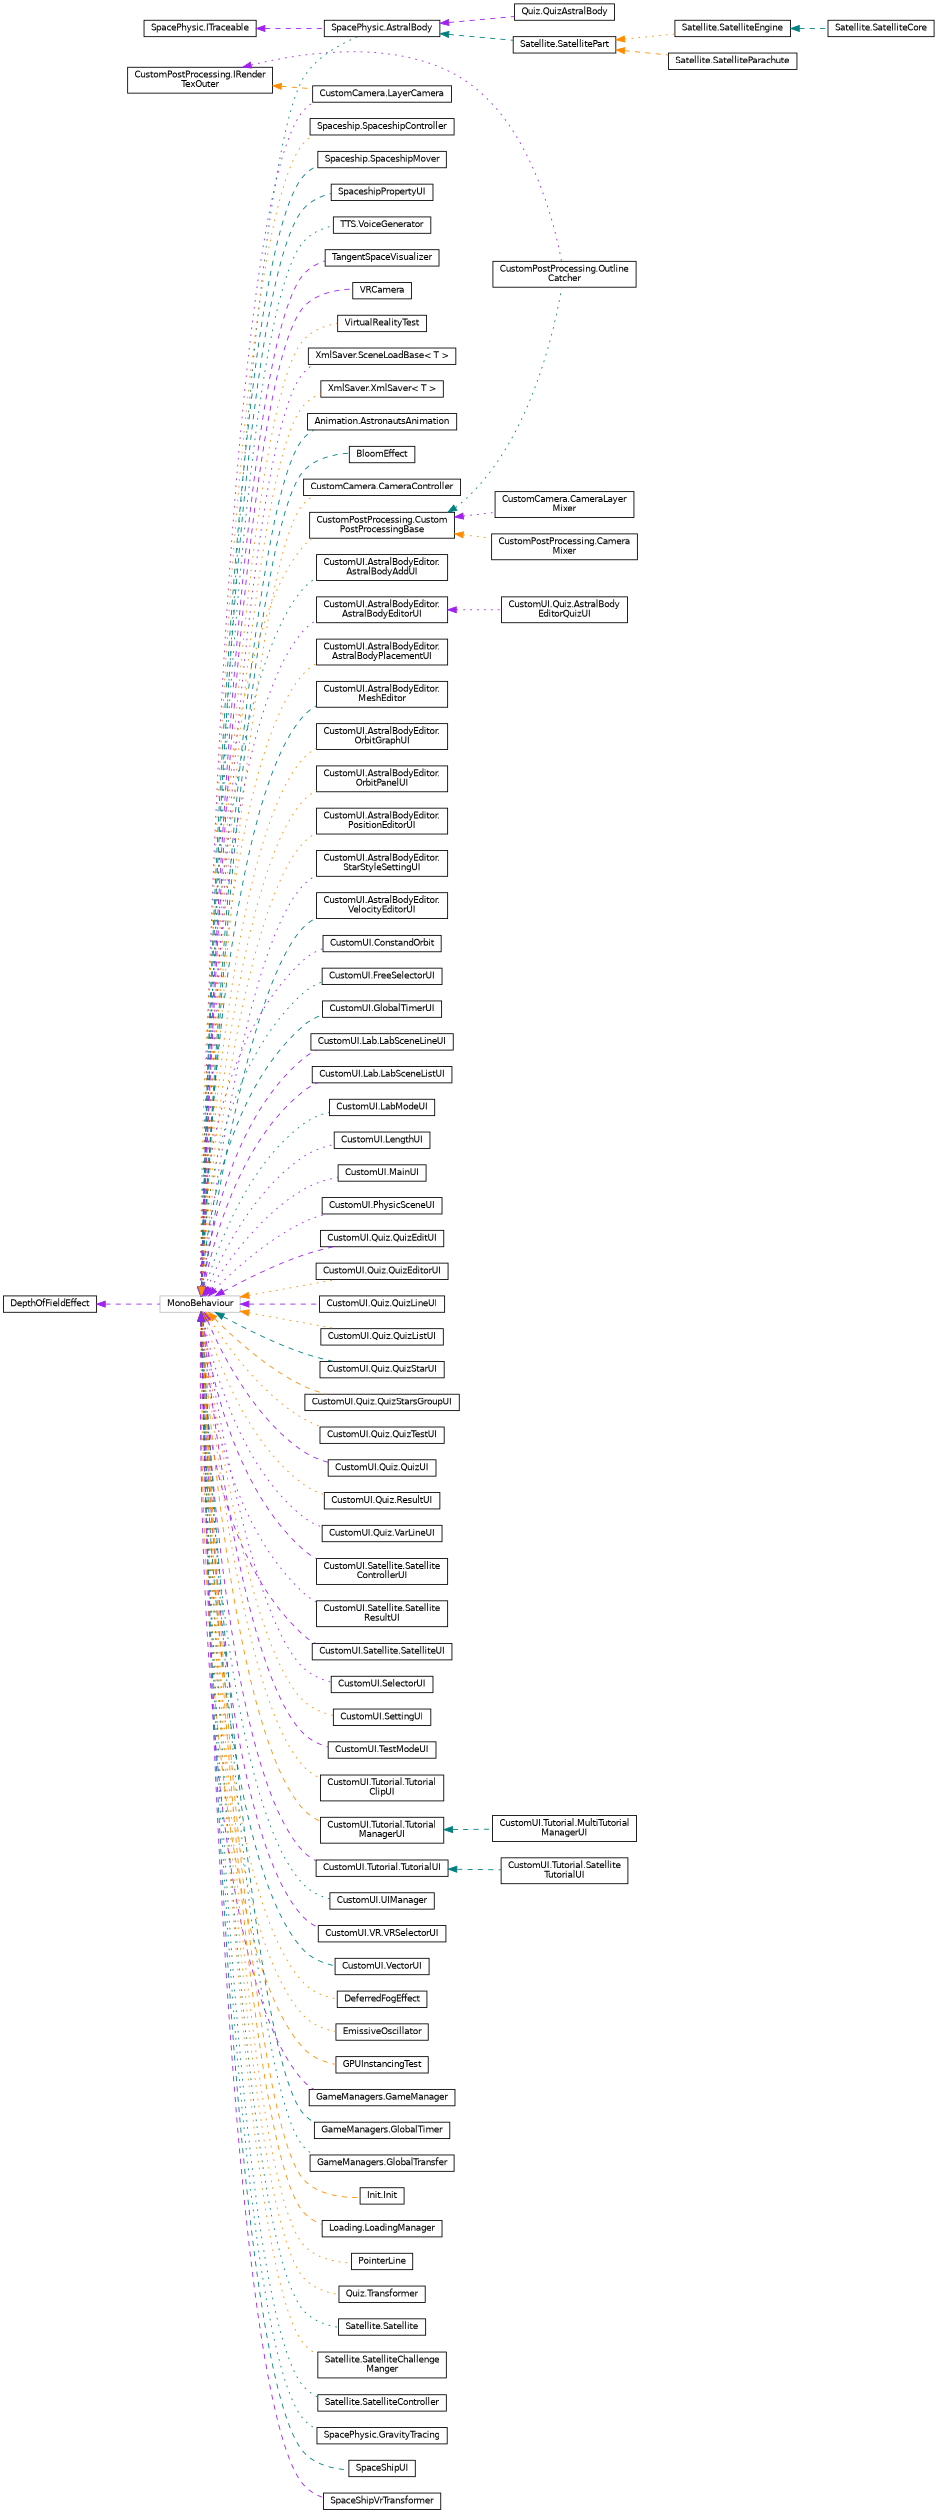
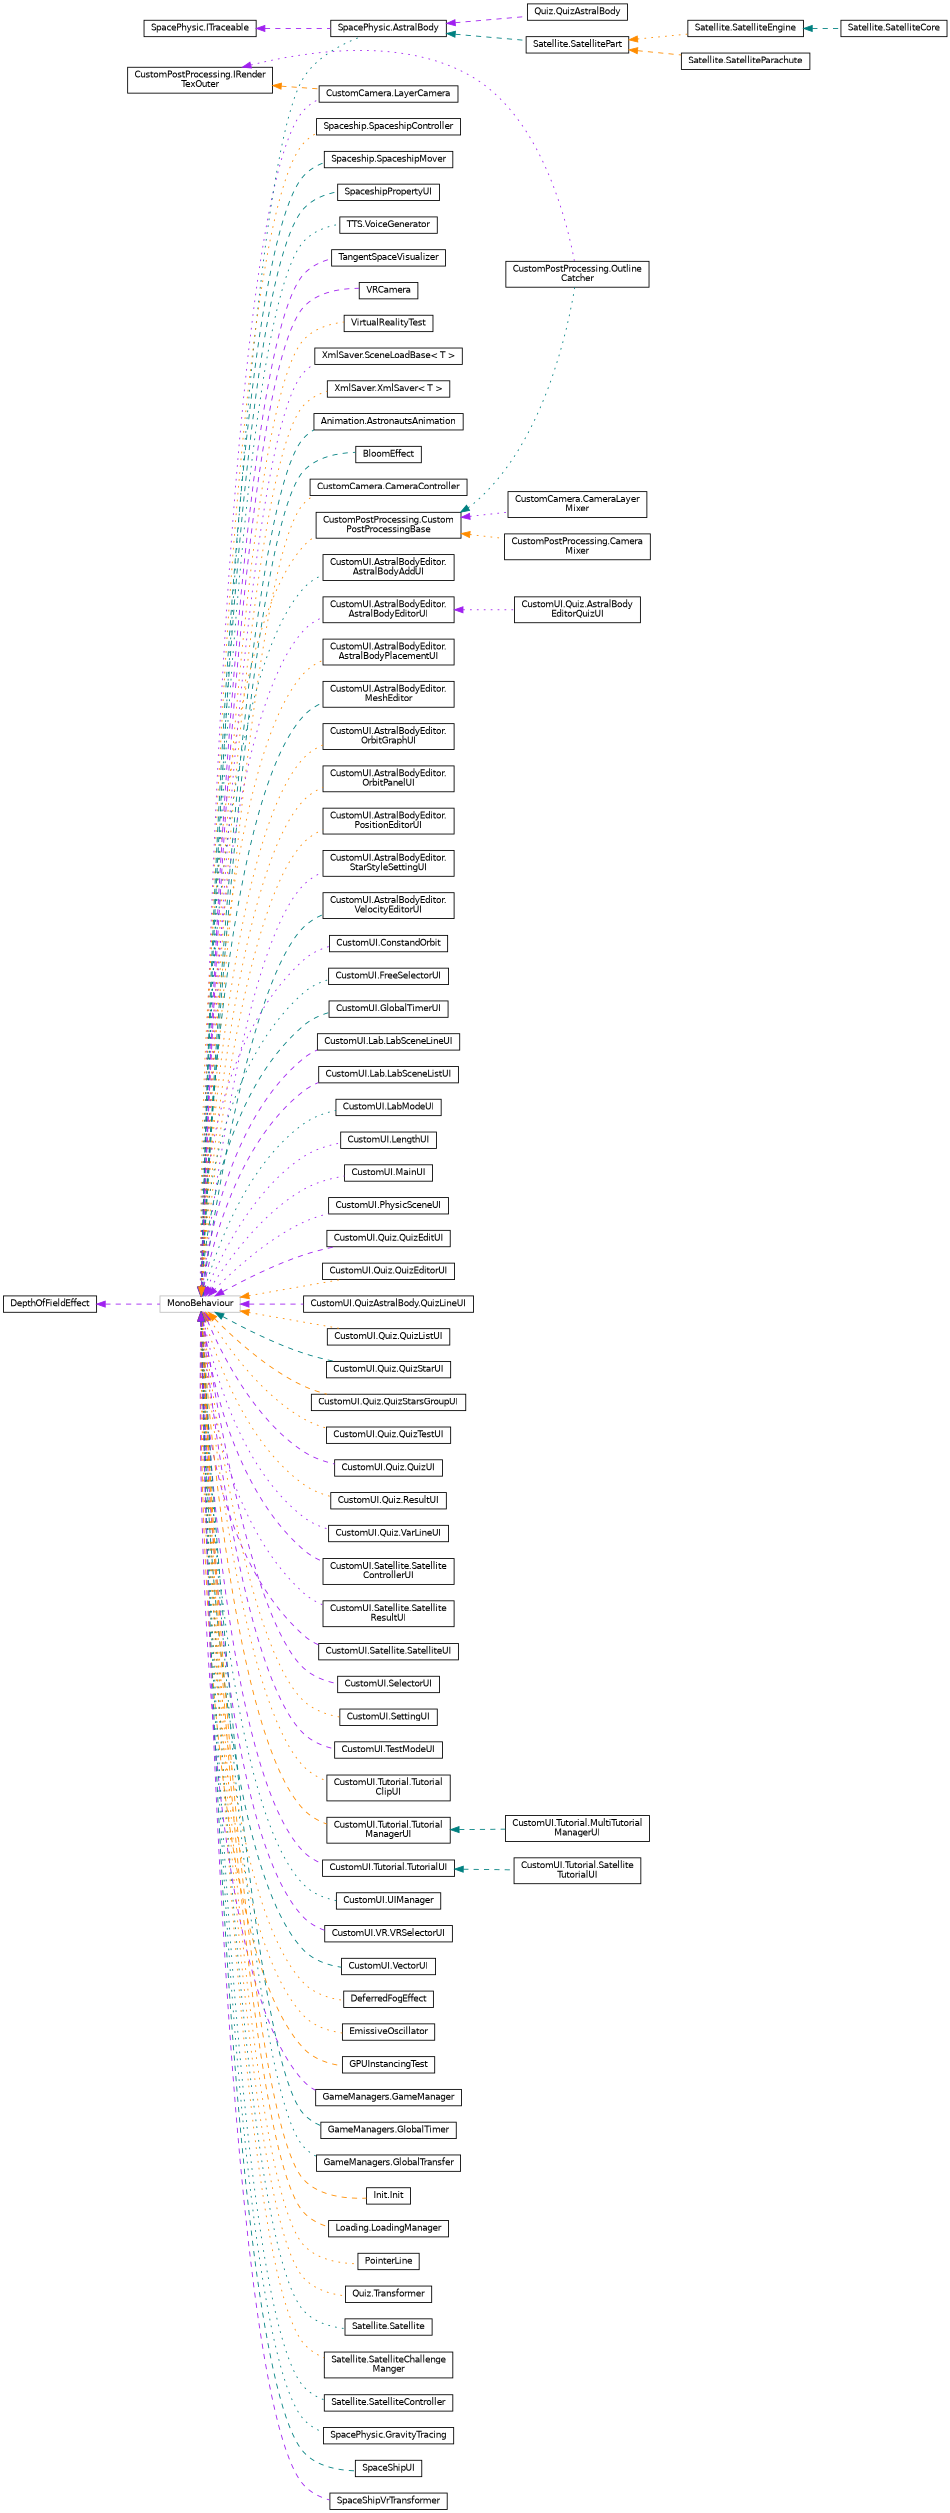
(382, 1304) -> (389, 1304)
(241, 1515) -> (242, 1518)
